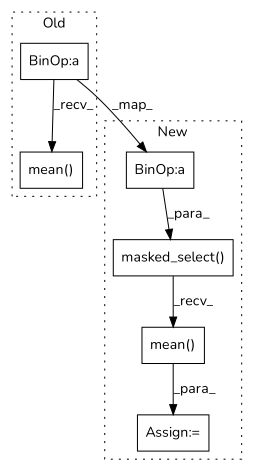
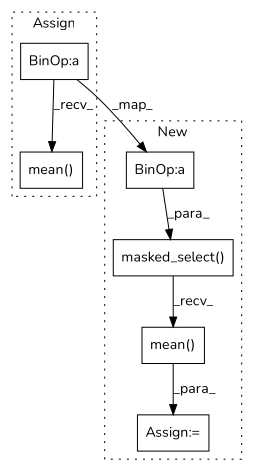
(54, 24) -> (54, 24)
